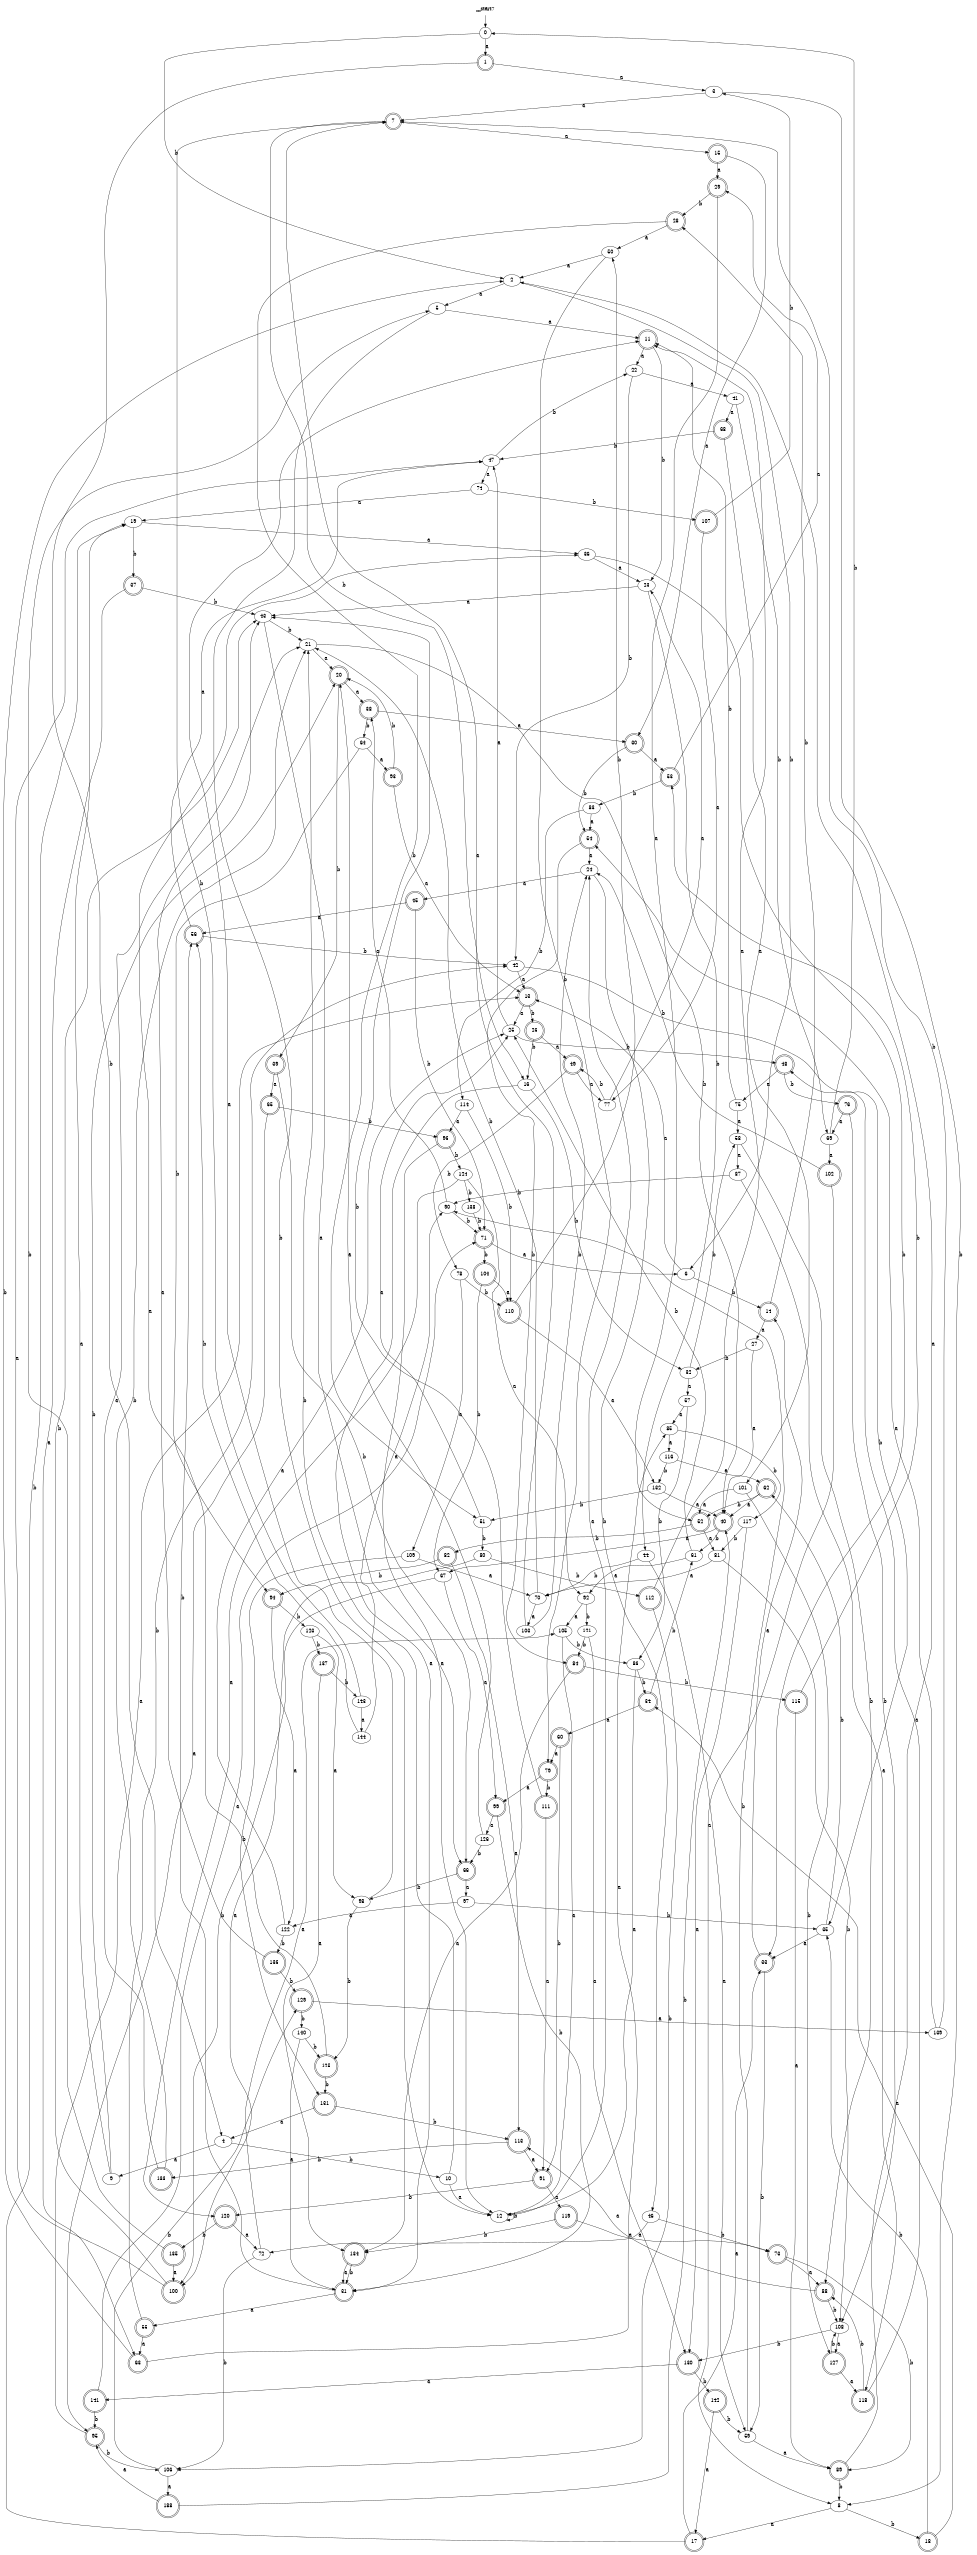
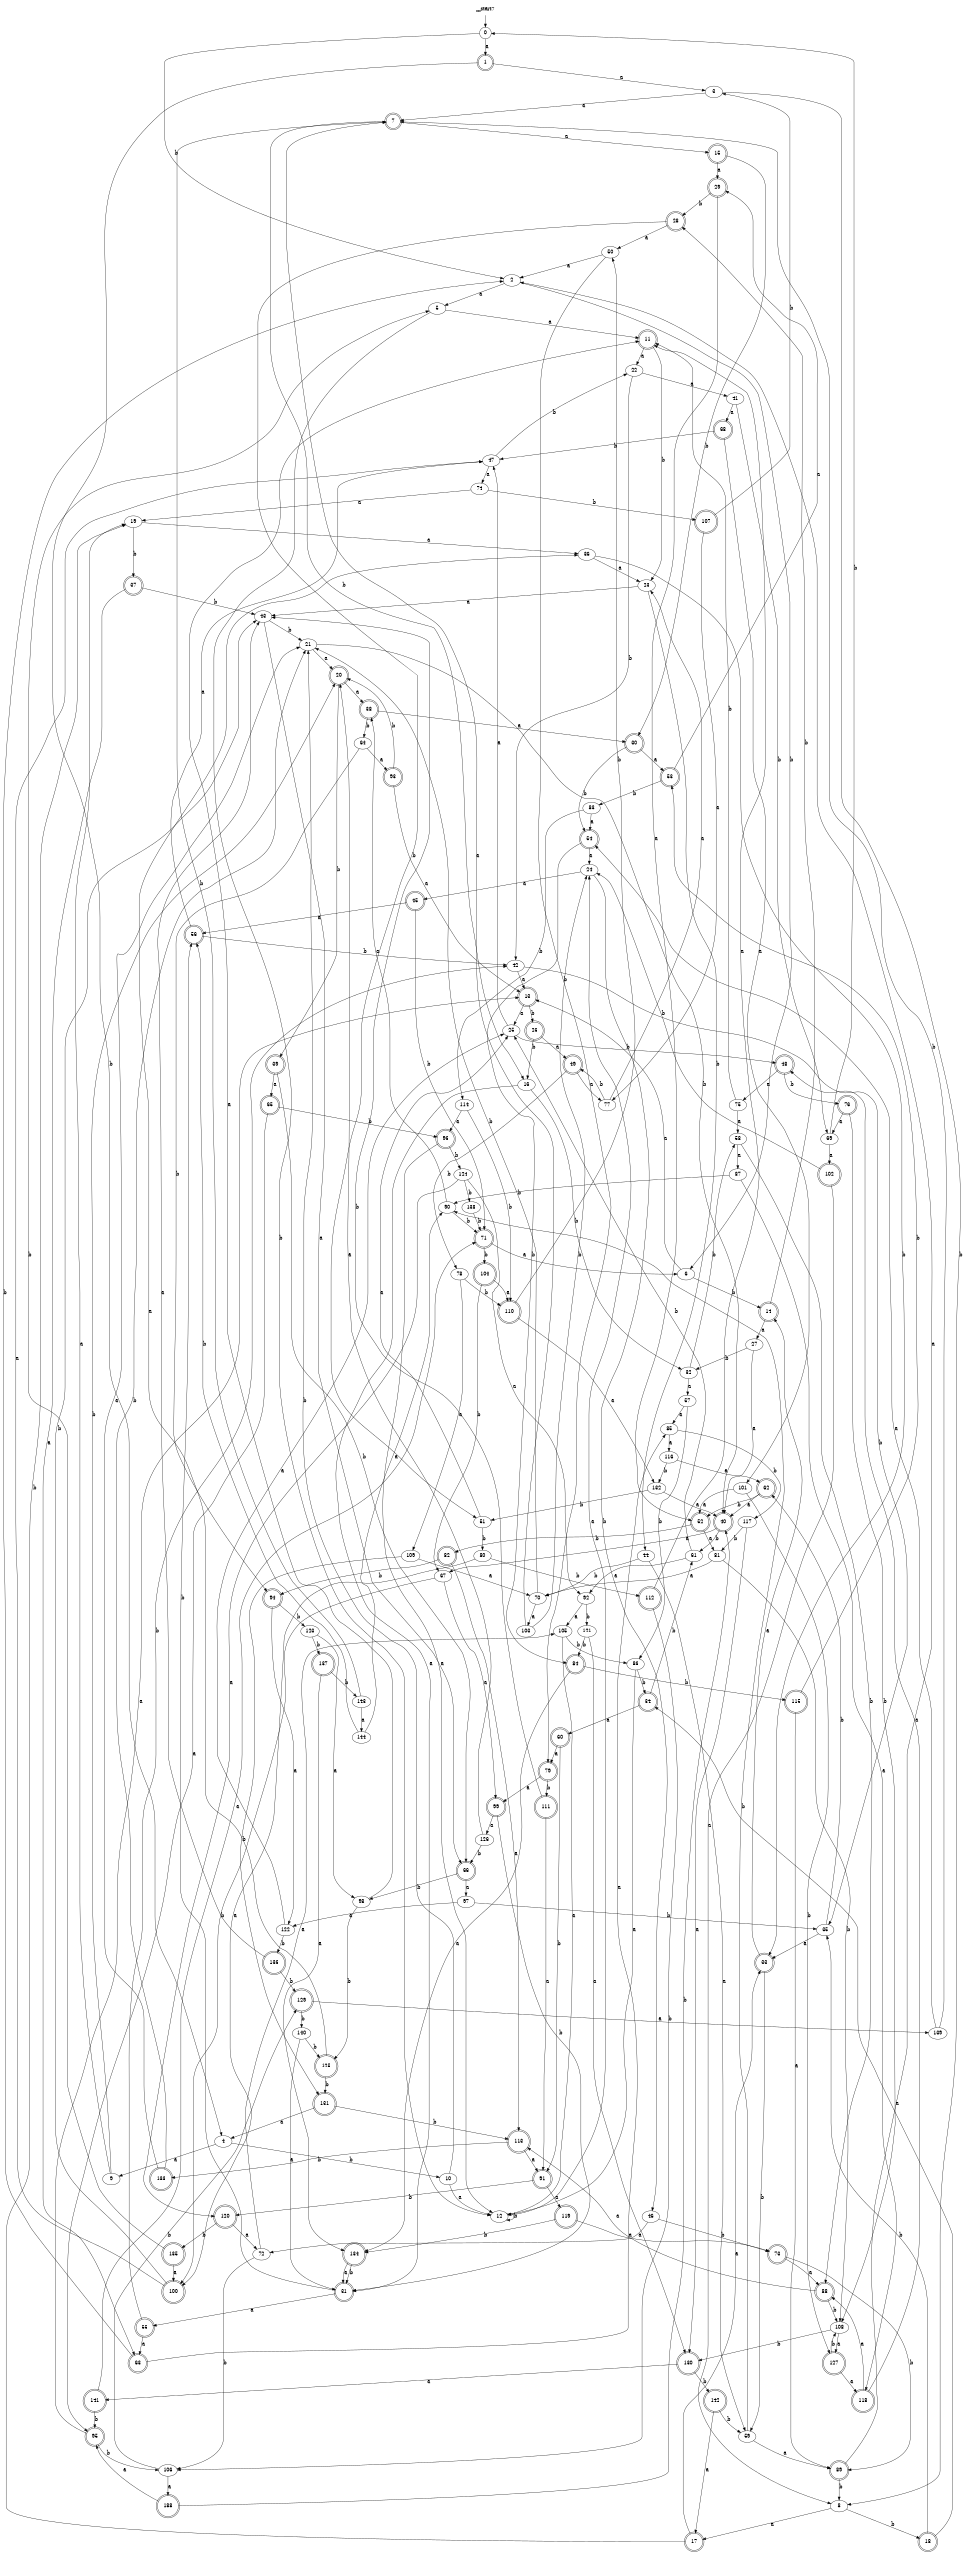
(707, 447) -> (707, 447)
(862, 2344) -> (862, 2344)
